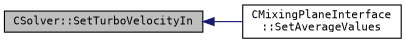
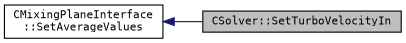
(228, 22) -> (188, 22)
